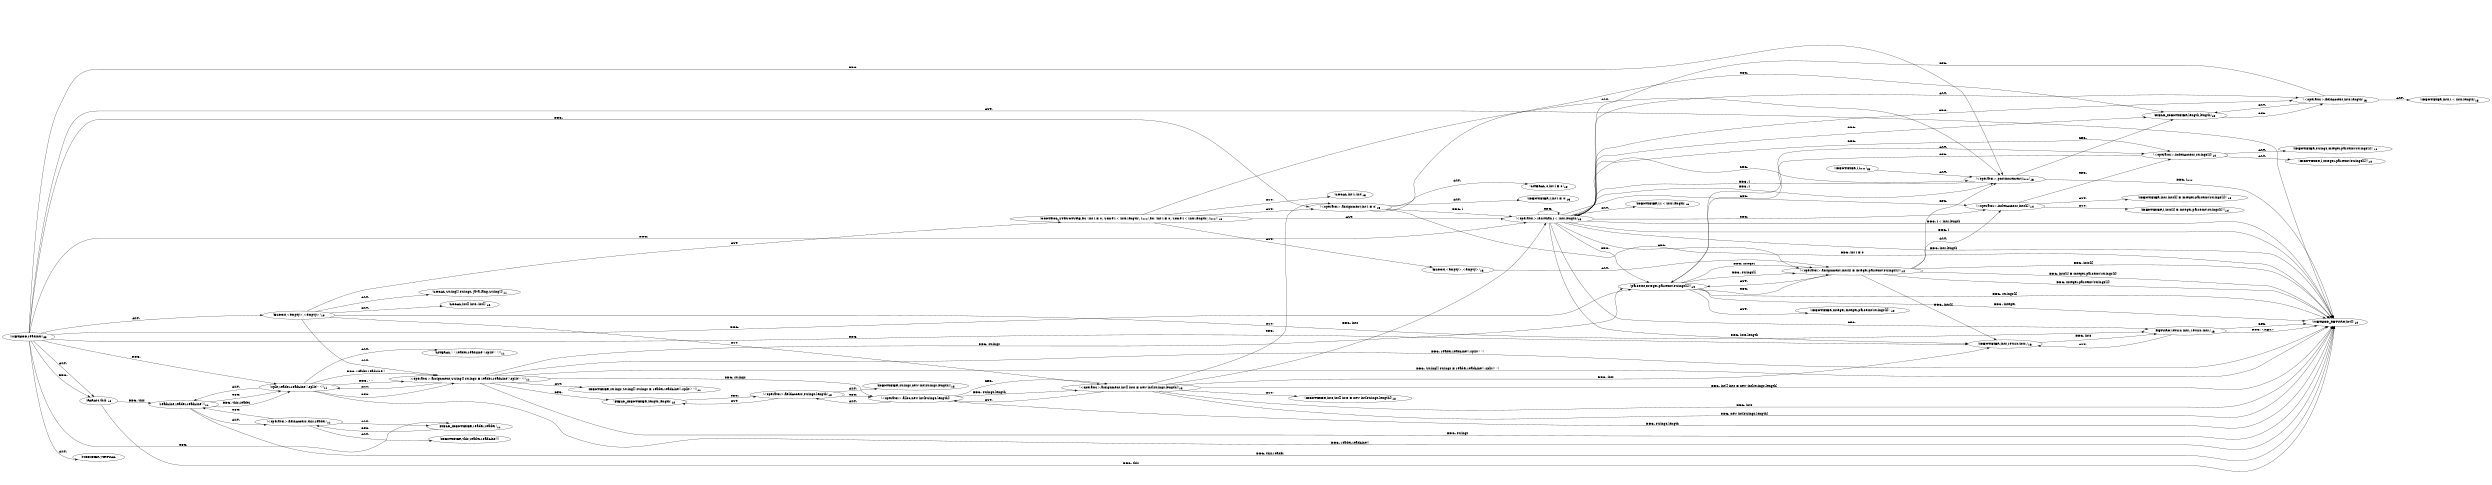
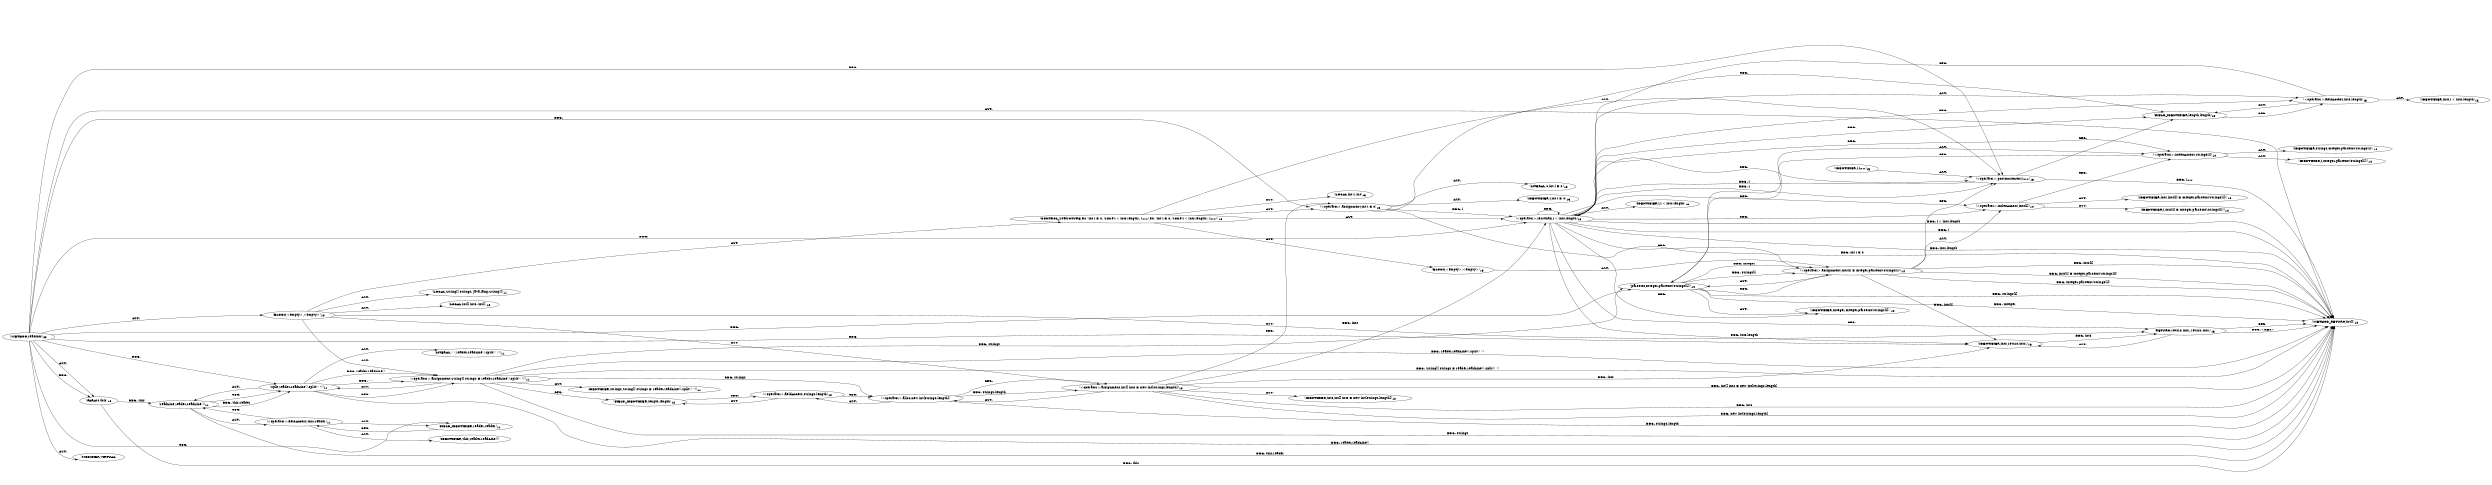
(1603, 252) -> (1663, 313)
(916, 386) -> none
